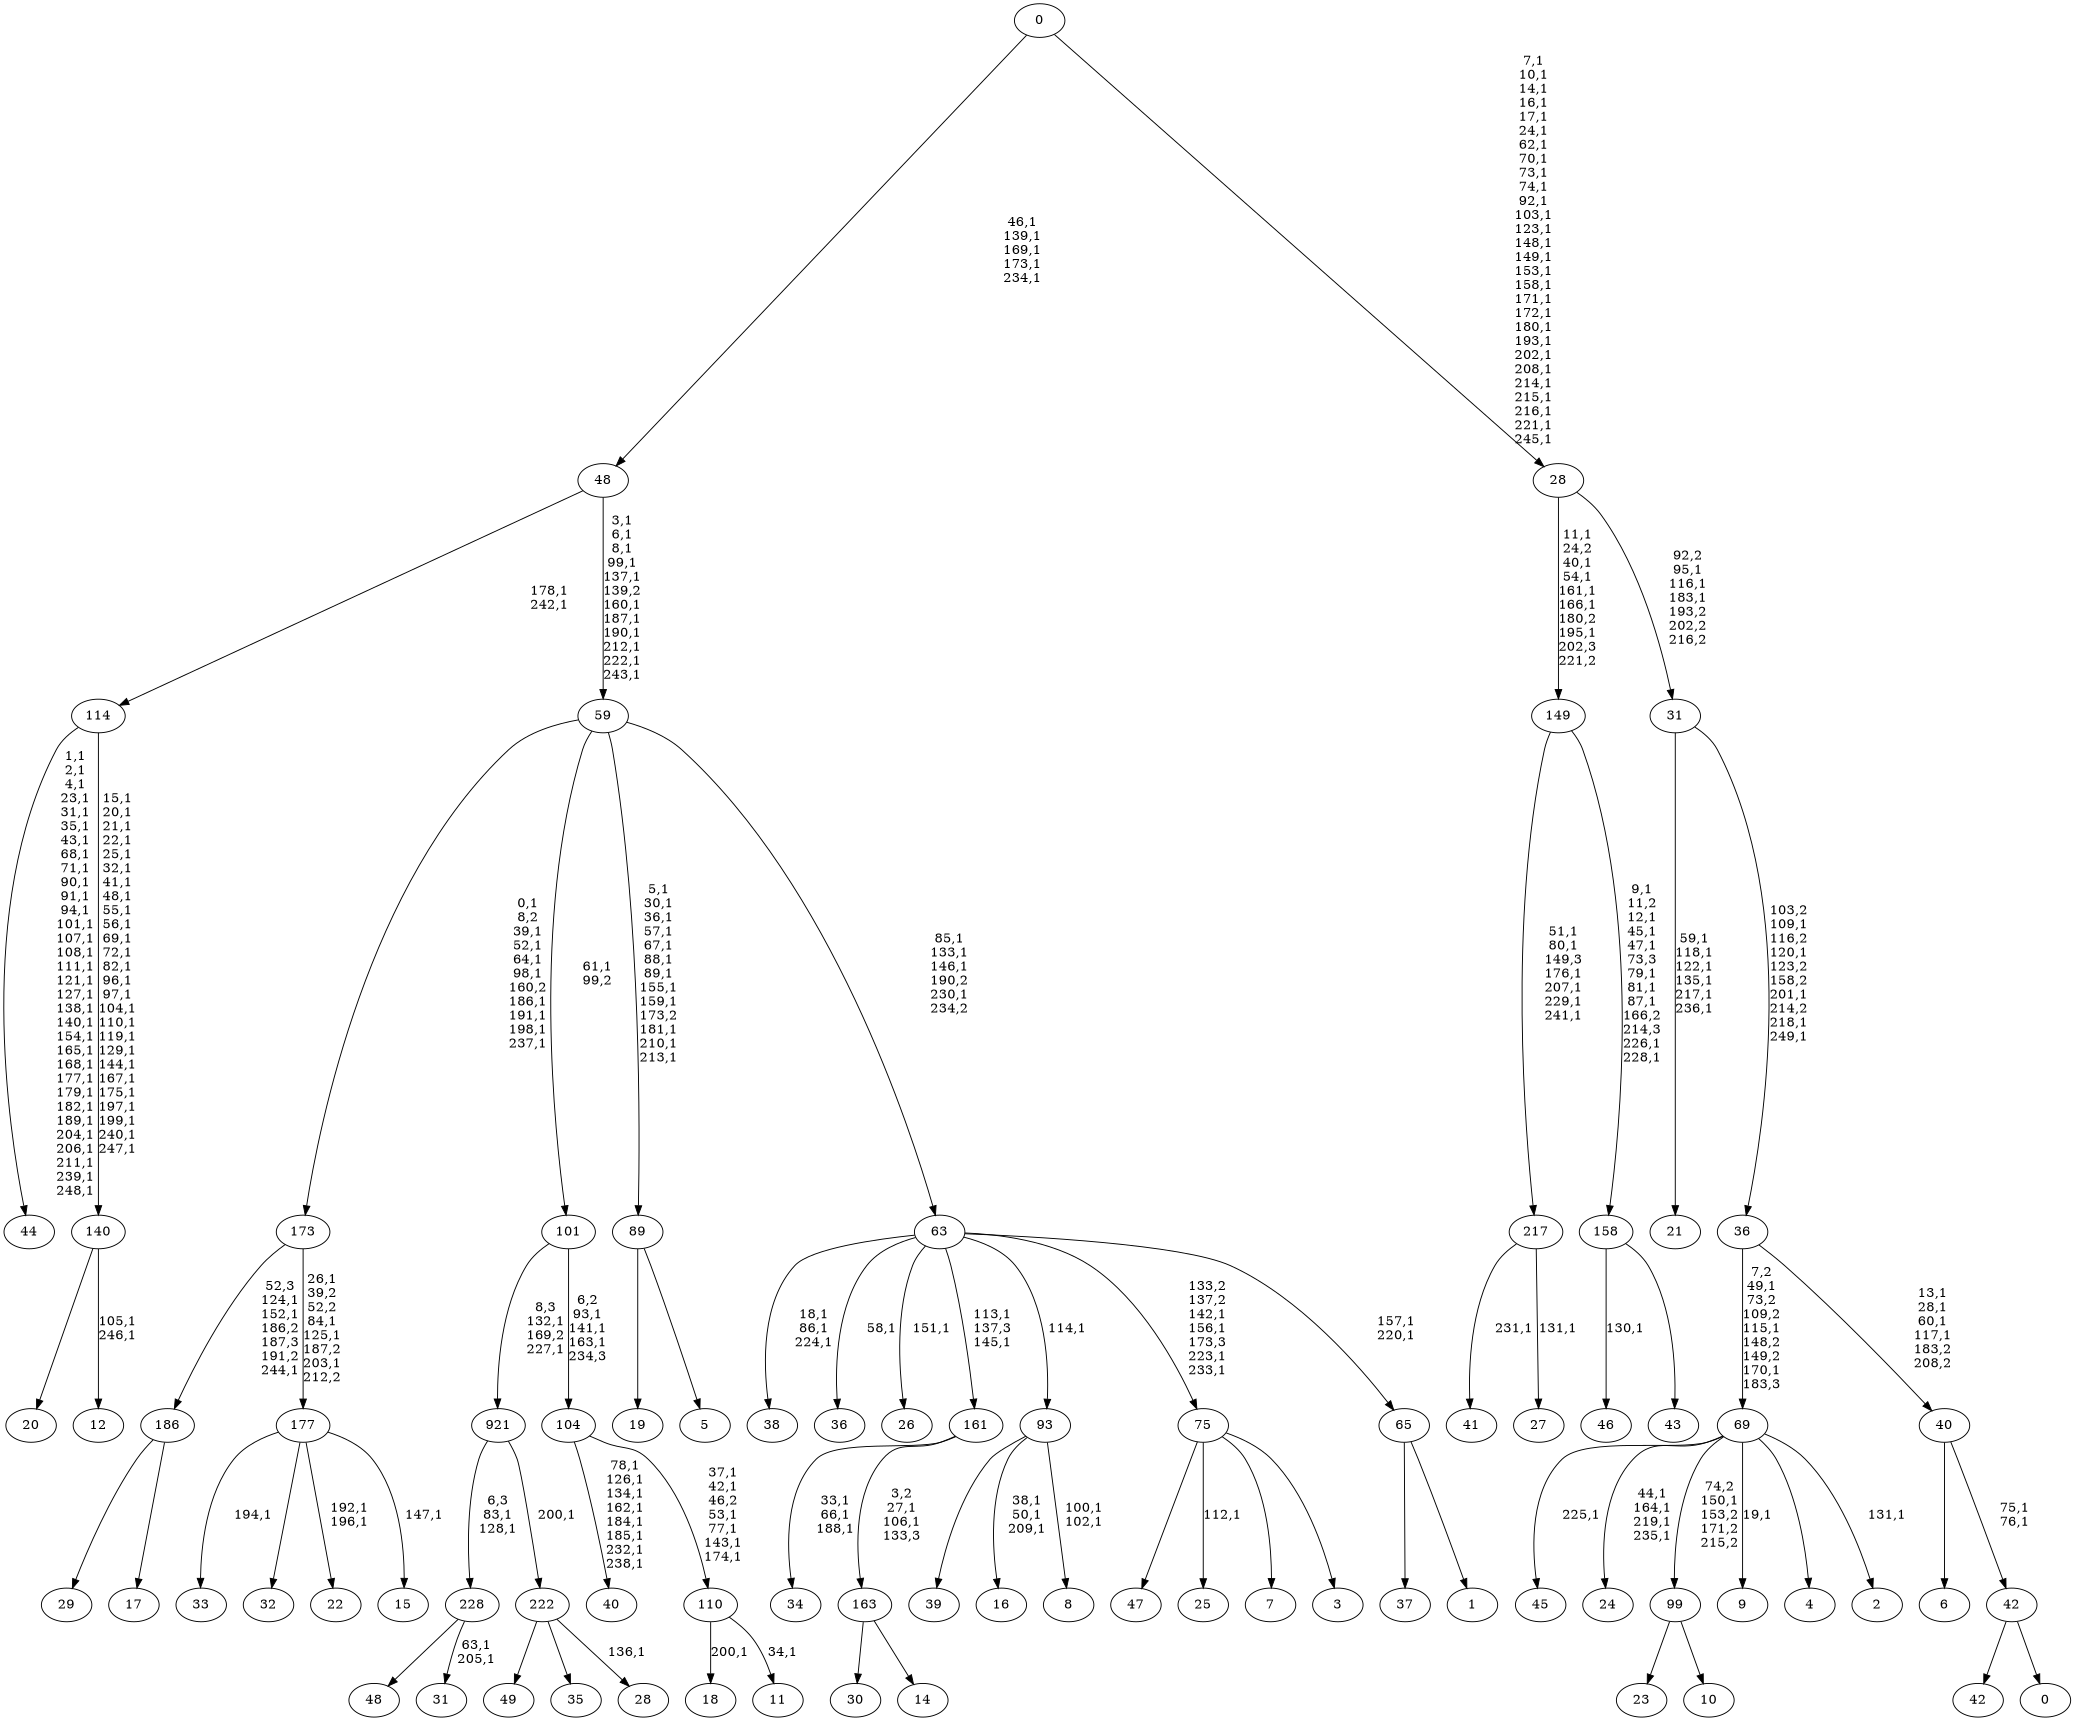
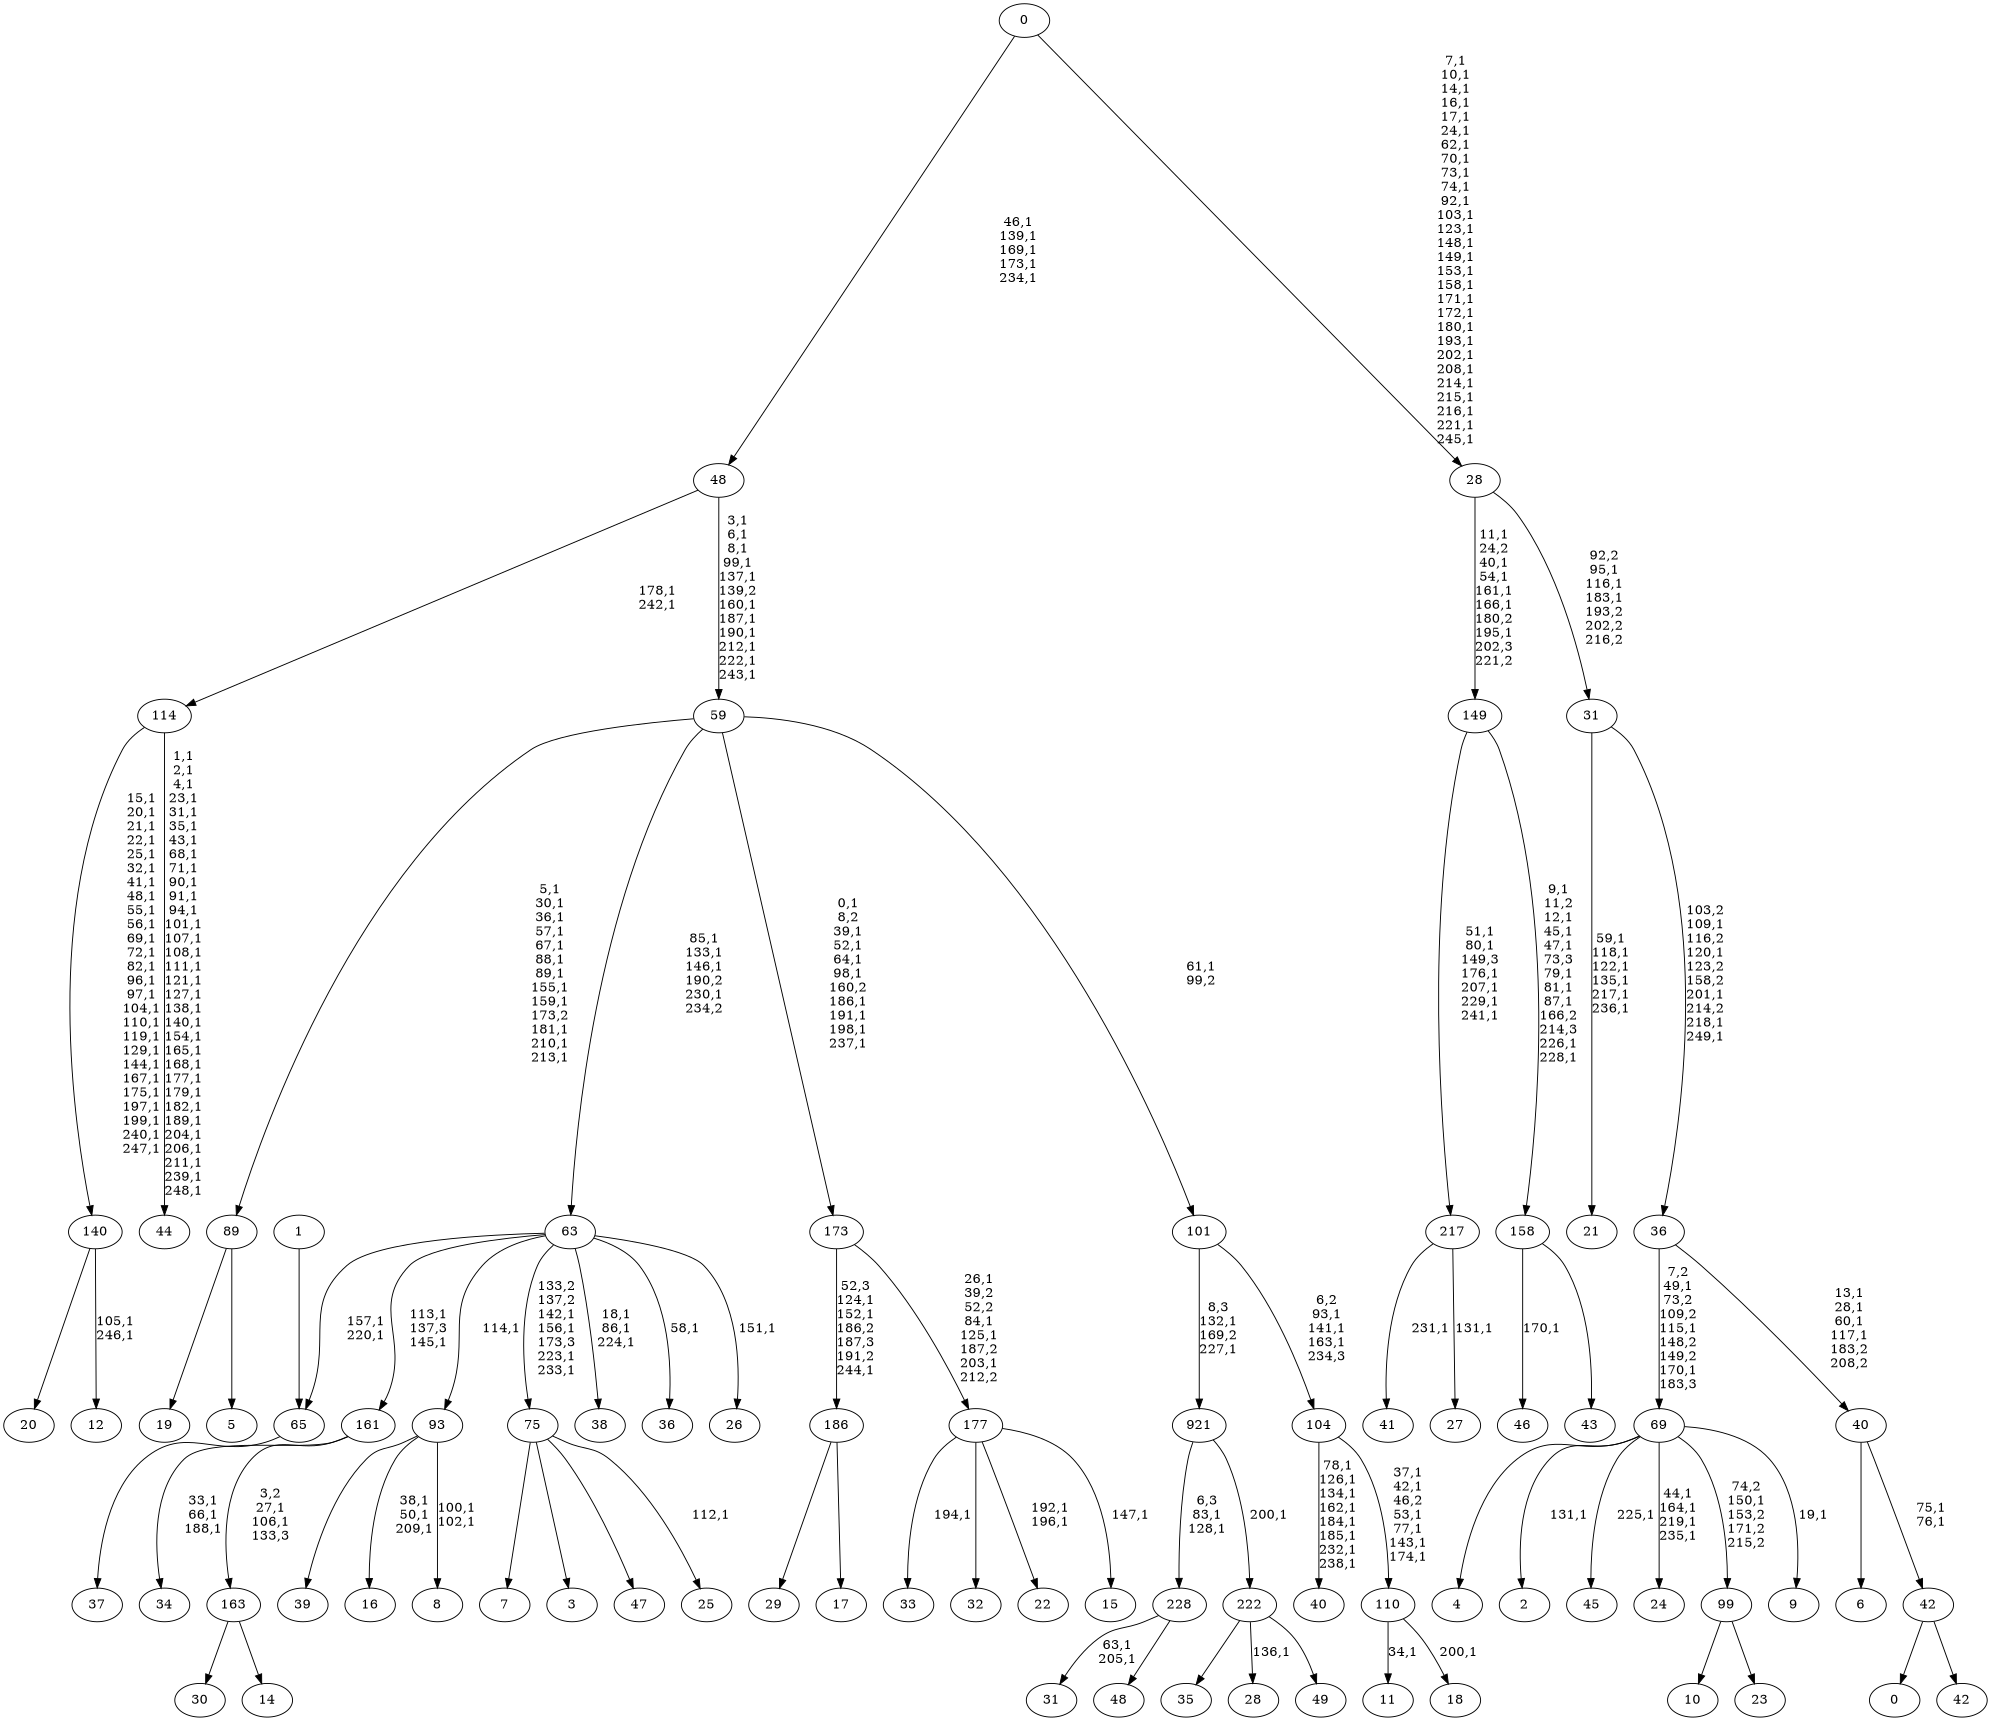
(1625, 1329) -> (1542, 1329)
(1438, 1510) -> (299, 1324)
